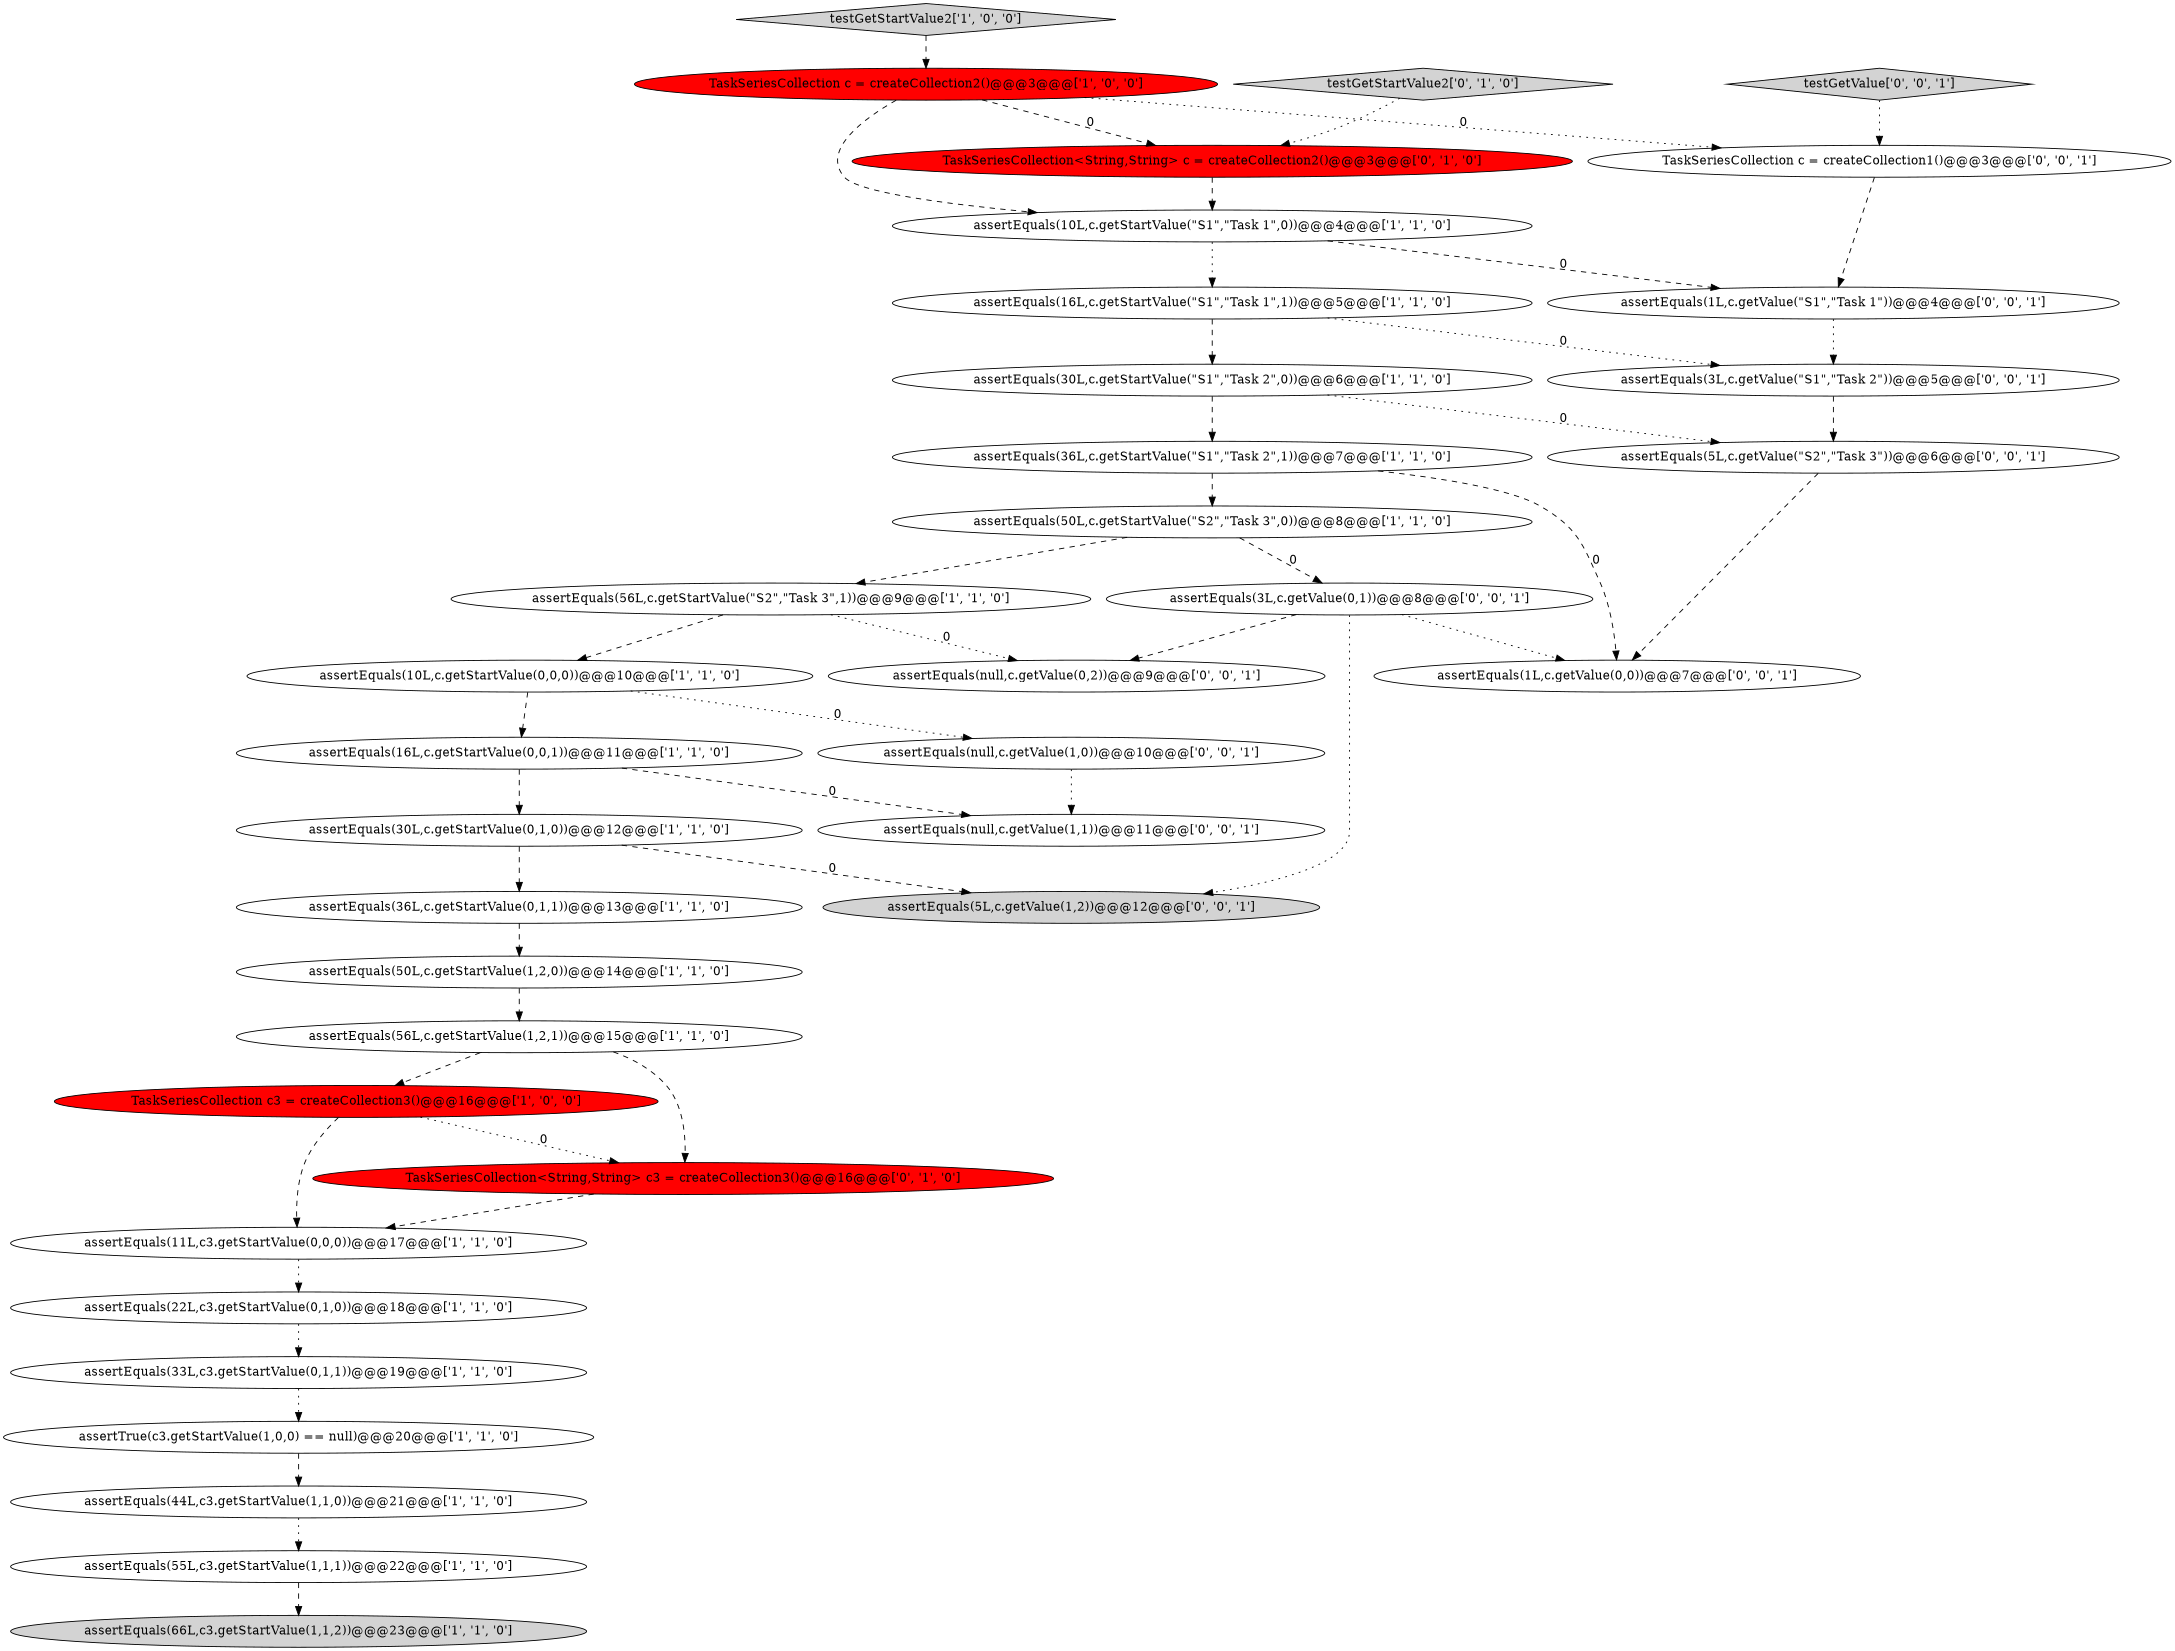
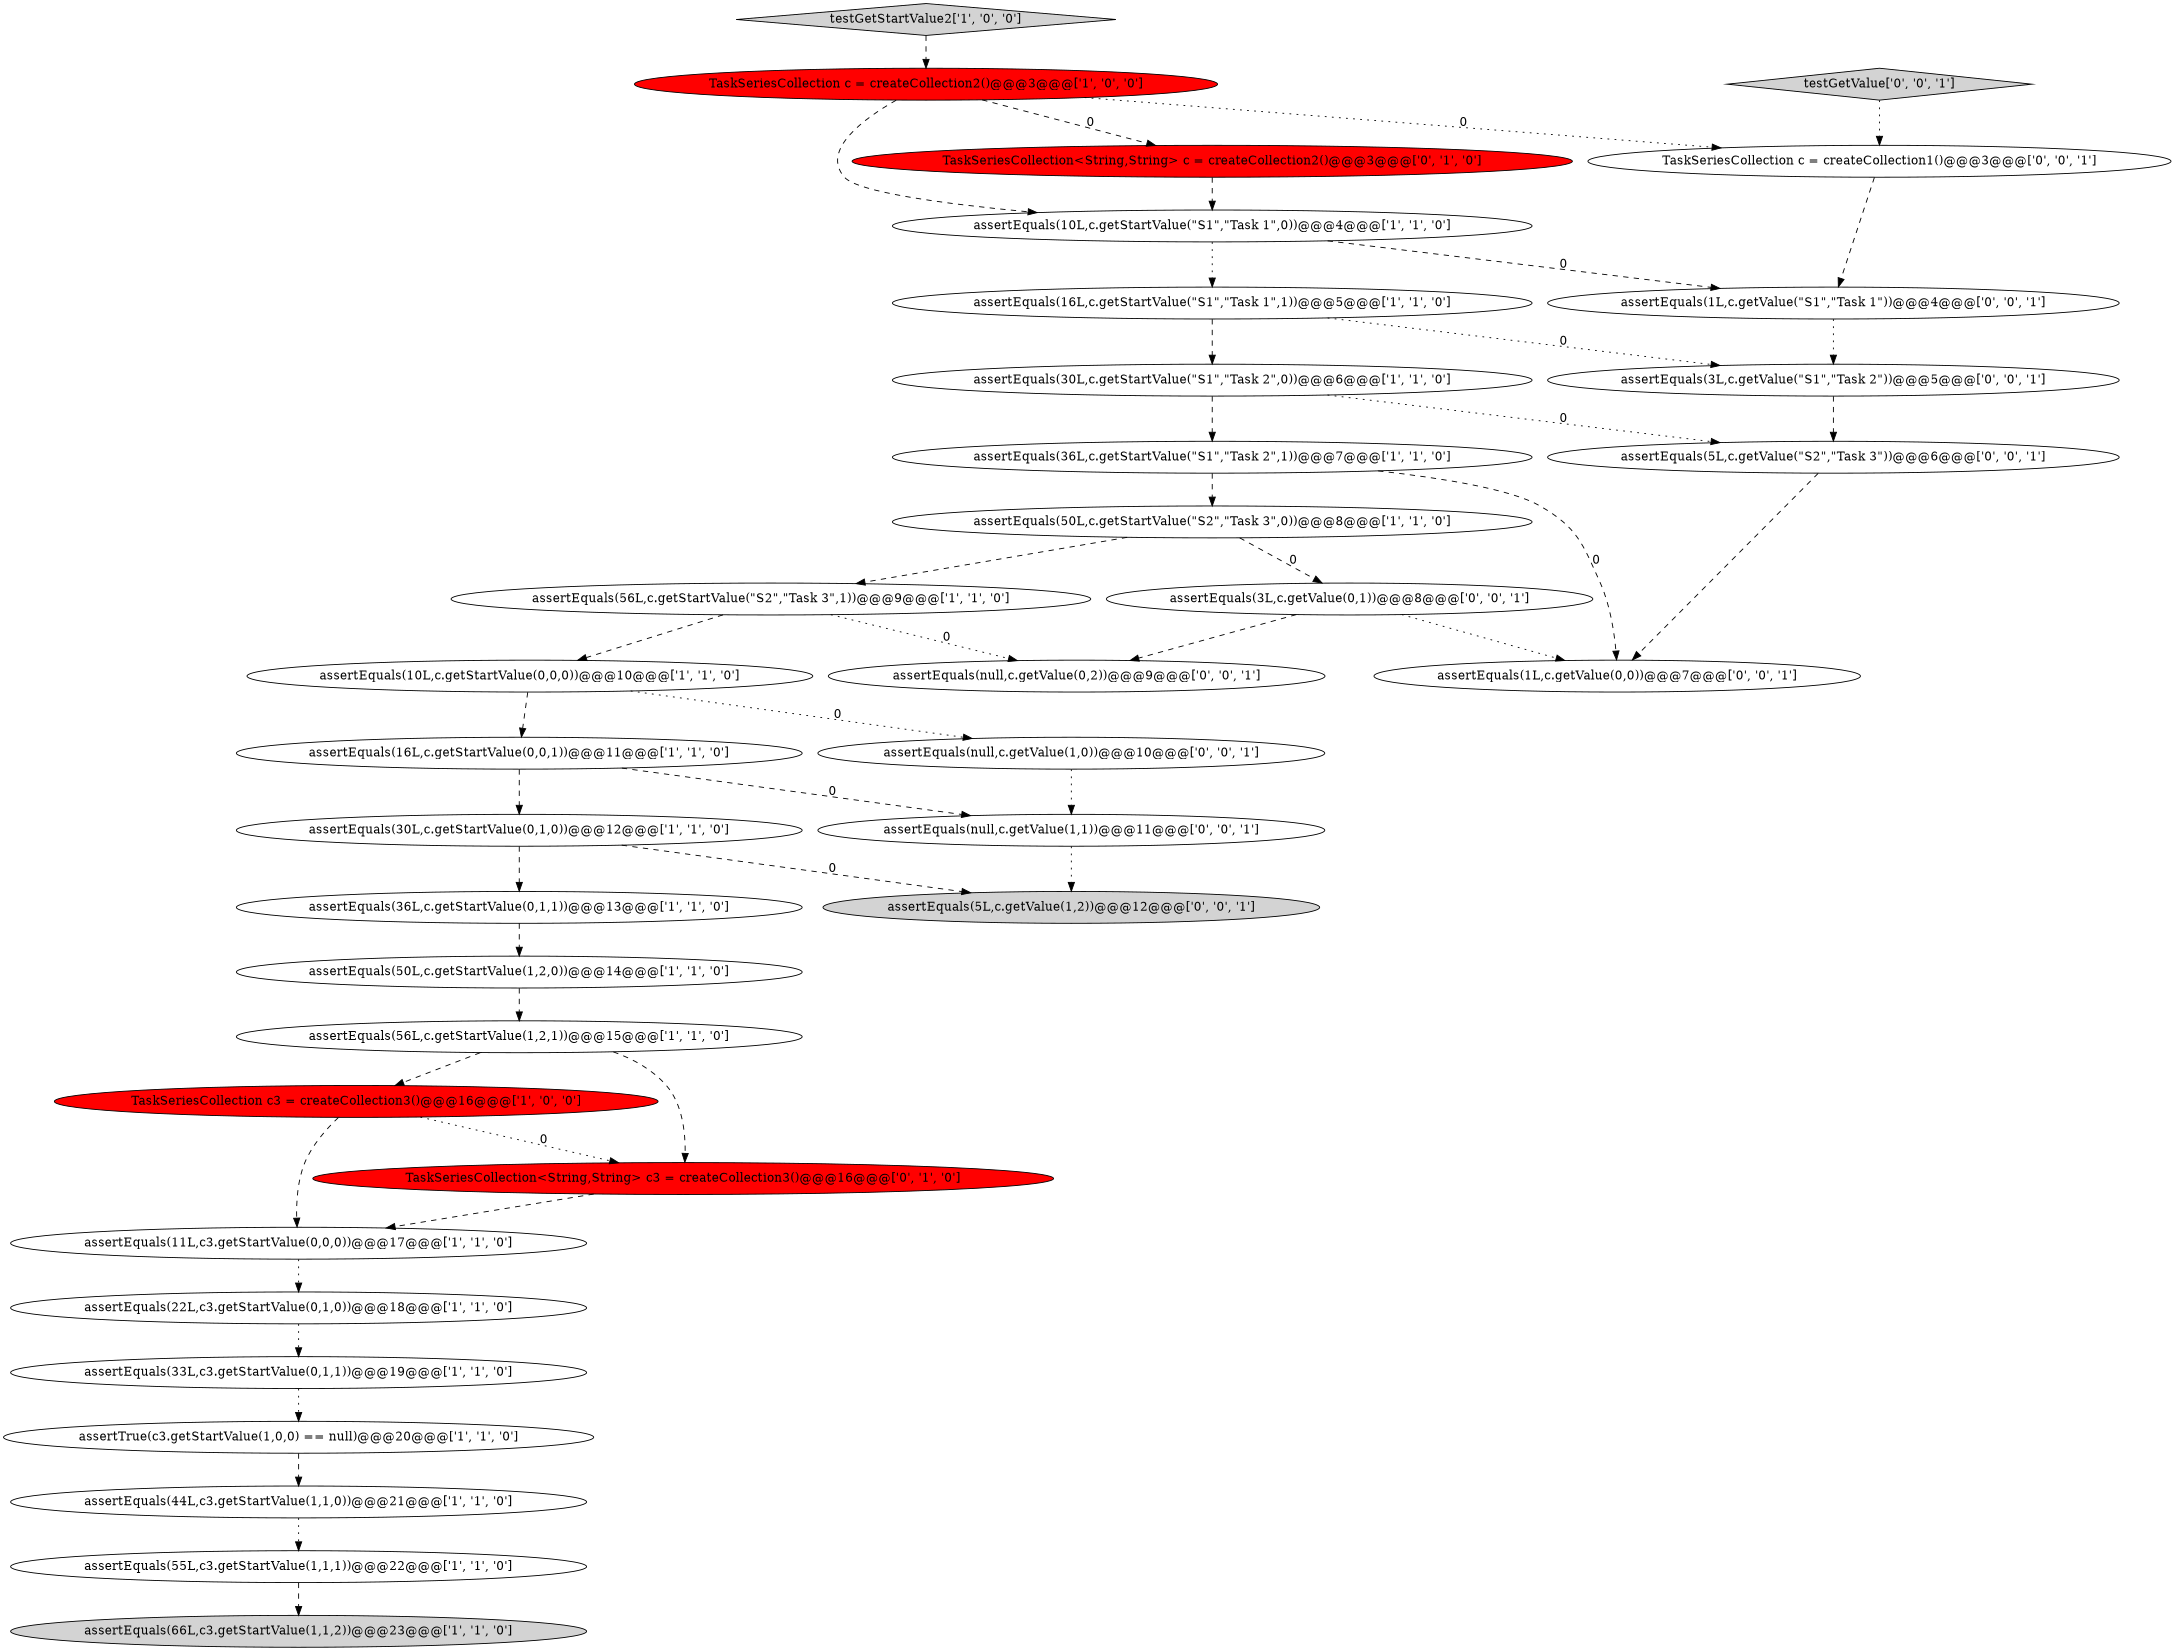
(1423, 84) -> none
(1350, 802) -> (1071, 864)
